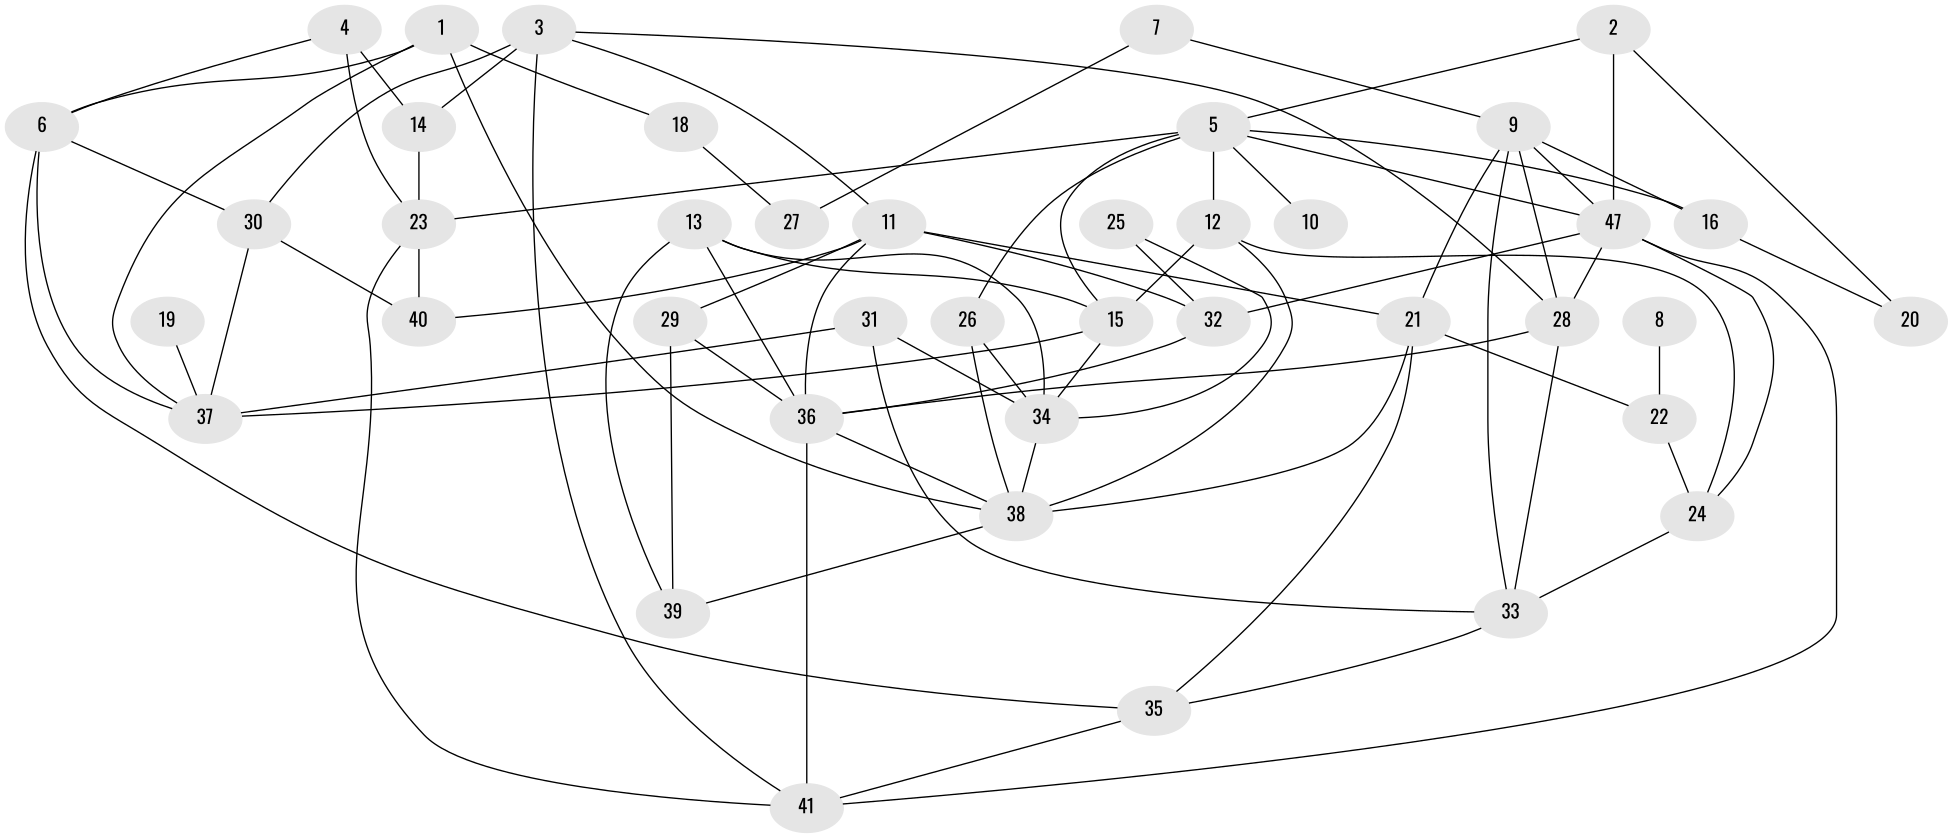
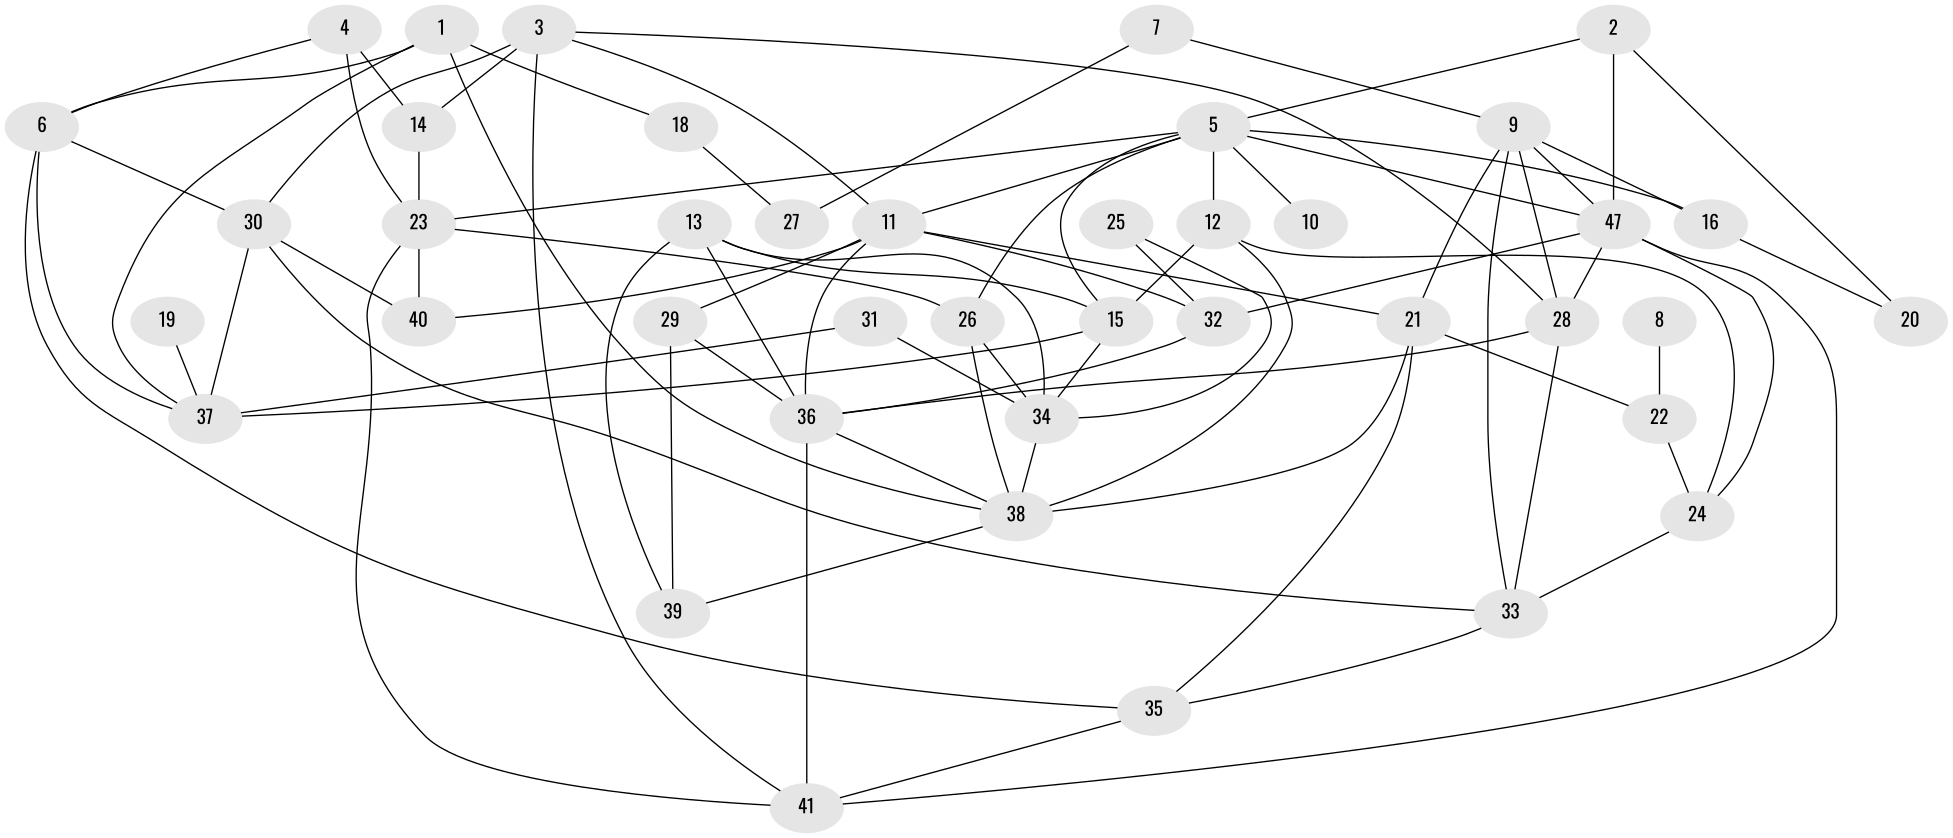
none -> (1051, 176)
none -> (699, 259)
(1107, 584) -> (839, 520)
